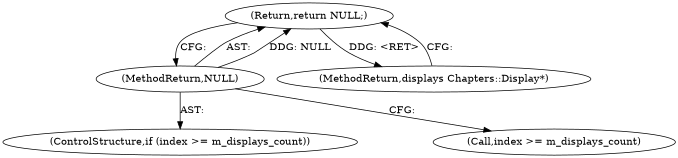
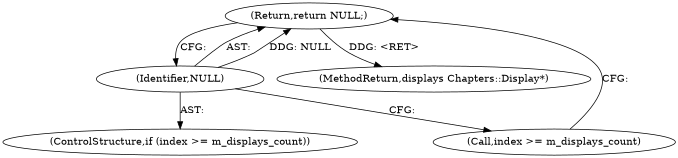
(416, 39) -> (538, 38)
(180, 79) -> (180, 79)
